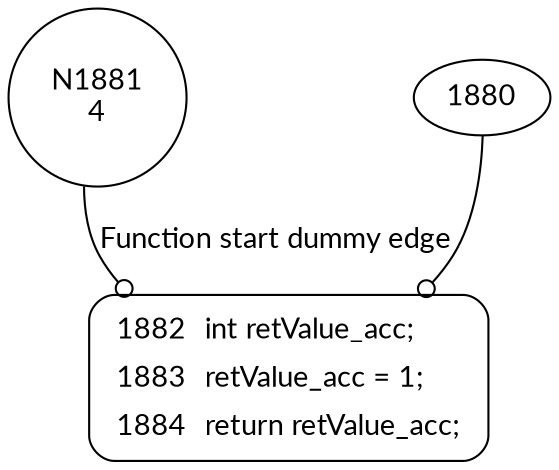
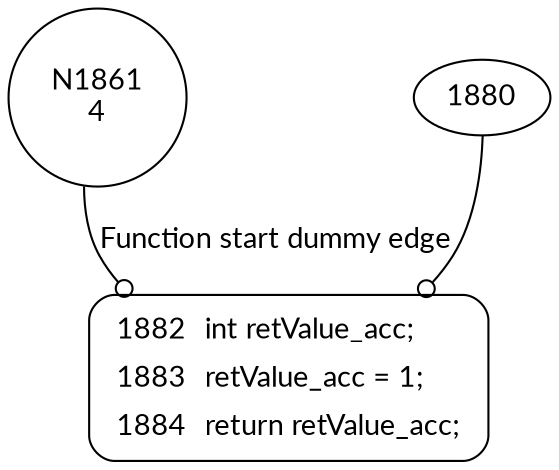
(98, 98) -> (98, 98)
